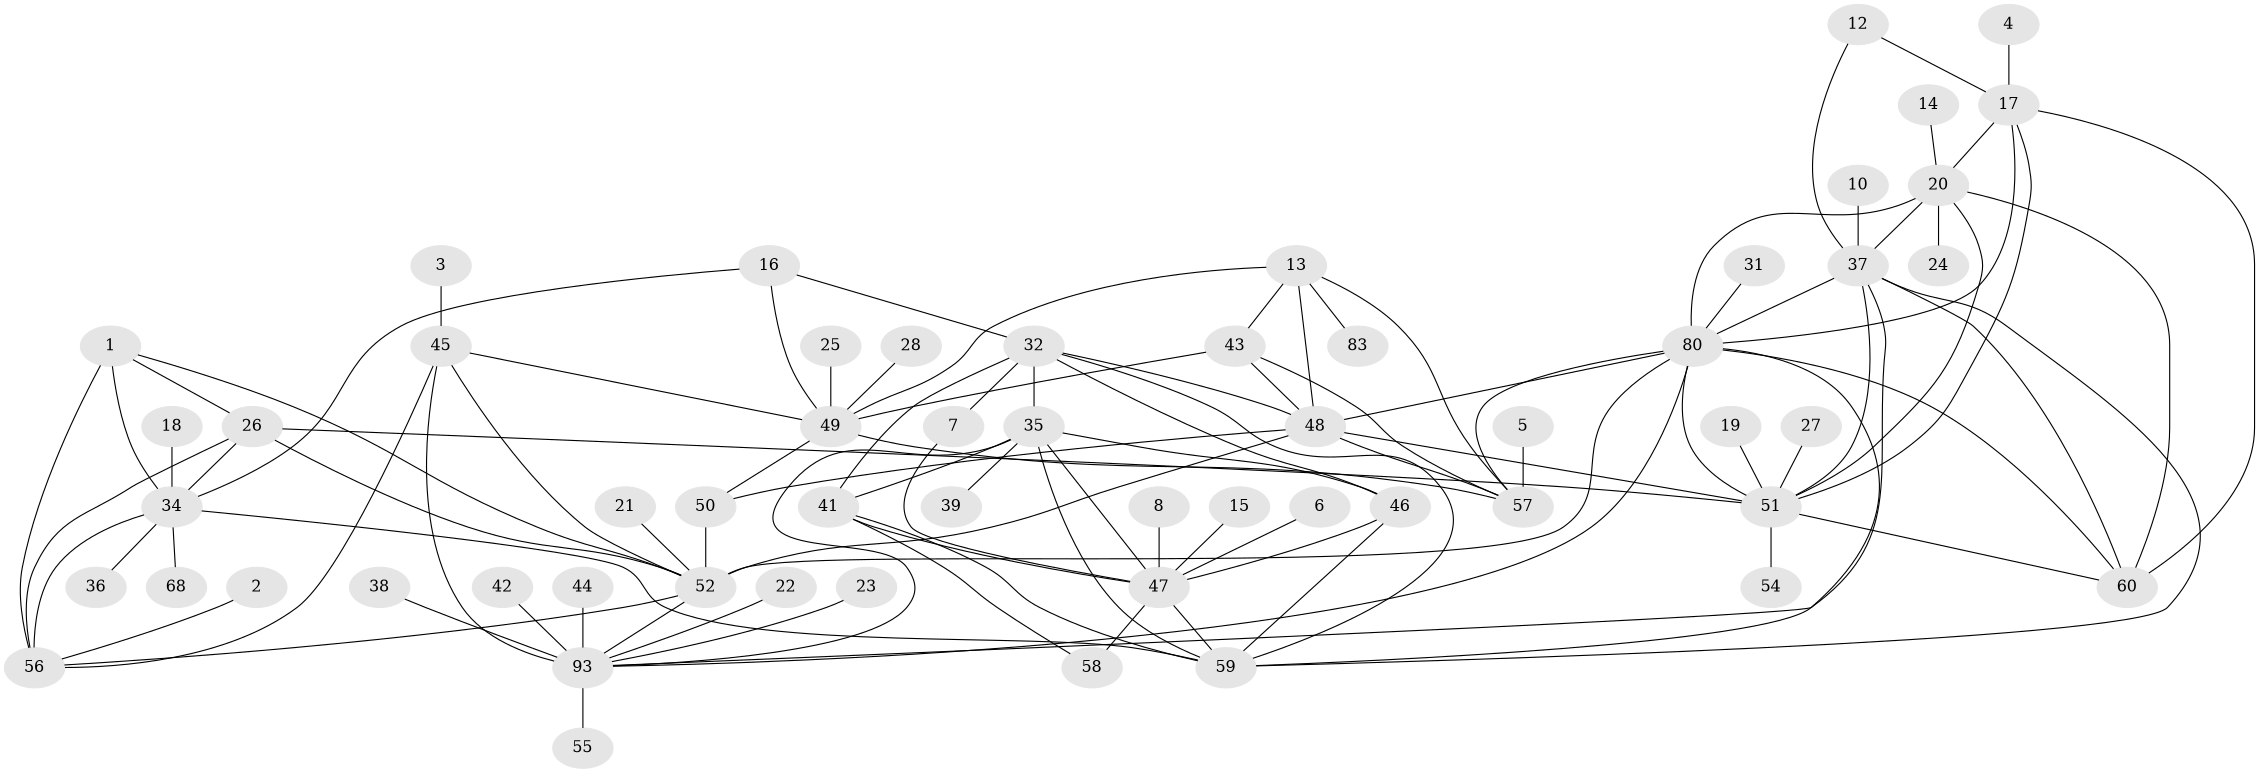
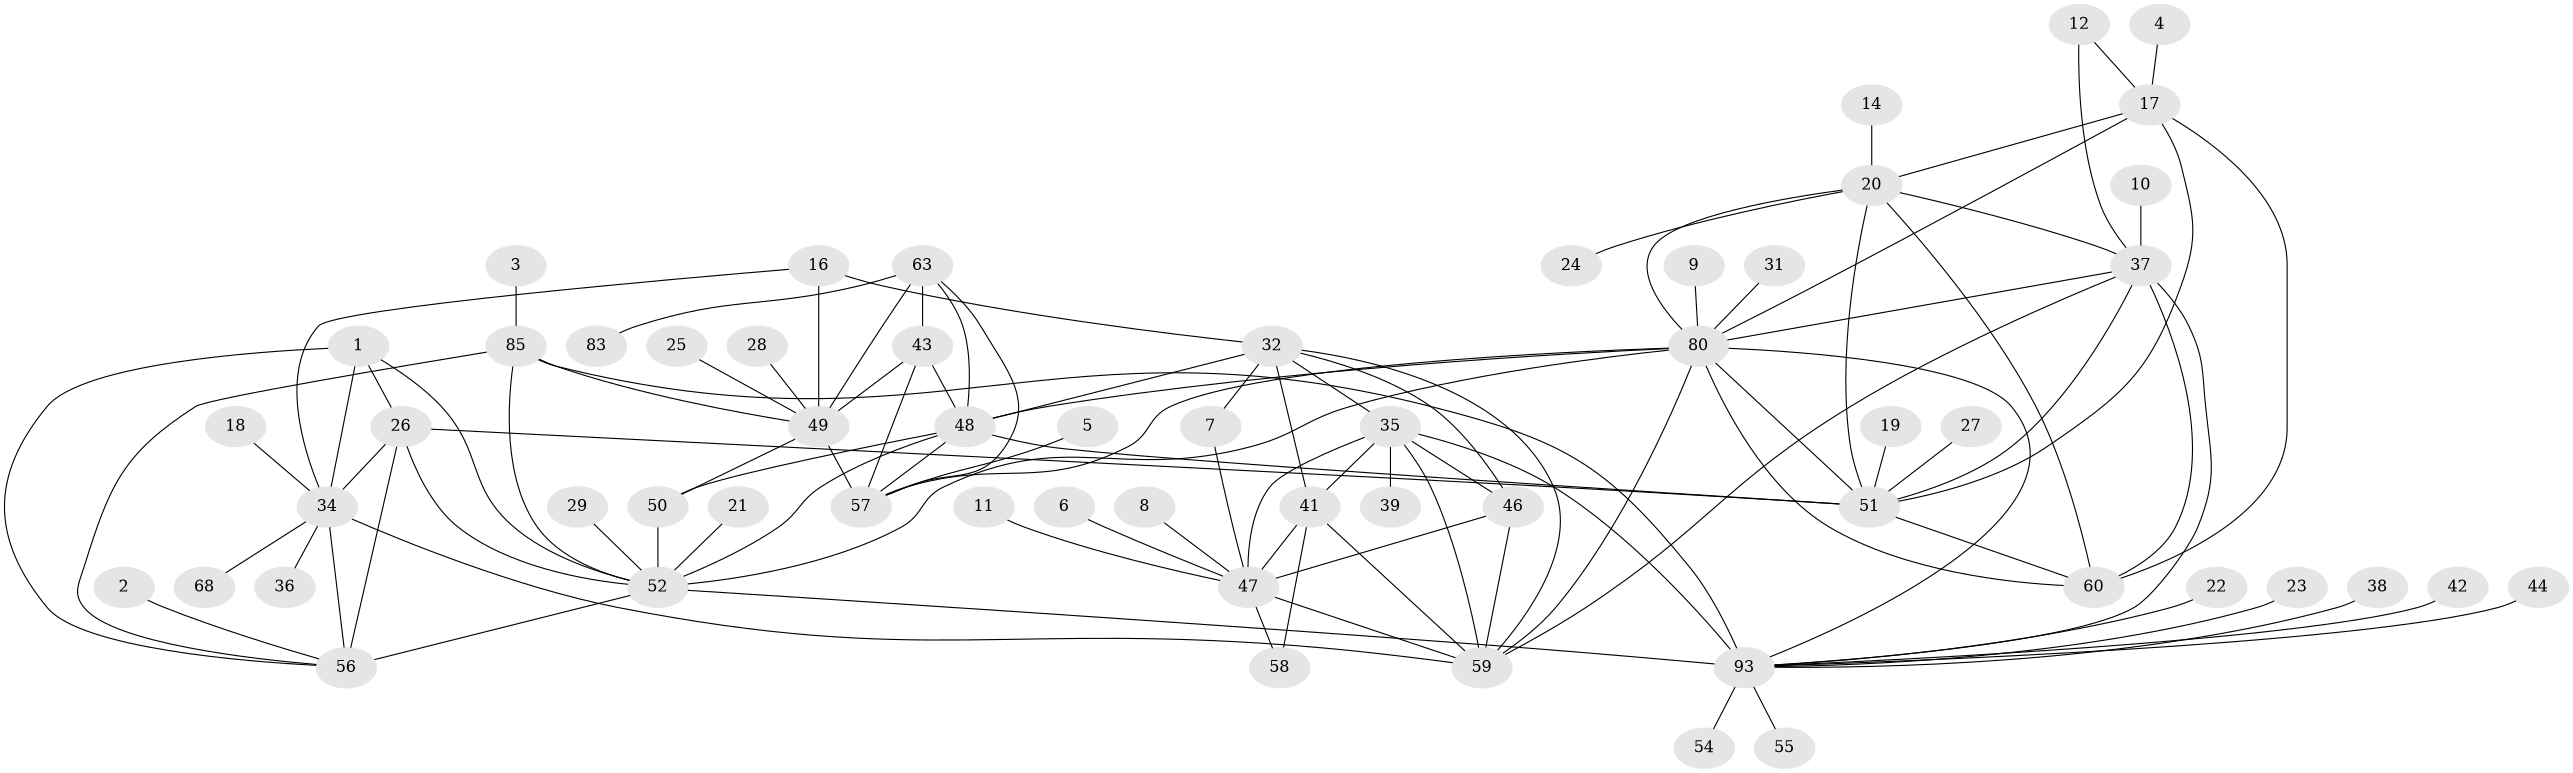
(1296, 266) -> (923, 266)
none -> (1694, 266)
(441, 346) -> (516, 346)
none -> (578, 507)
(1240, 507) -> (984, 507)
(1771, 547) -> (1724, 708)
